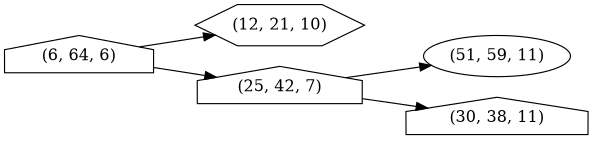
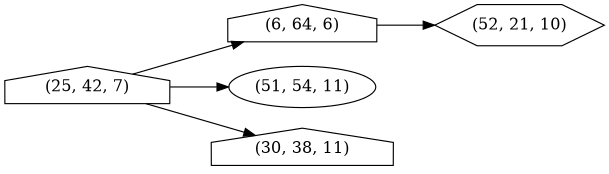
(280, 25) -> (520, 25)
(497, 56) -> (302, 87)
(180, 72) -> (182, 60)
